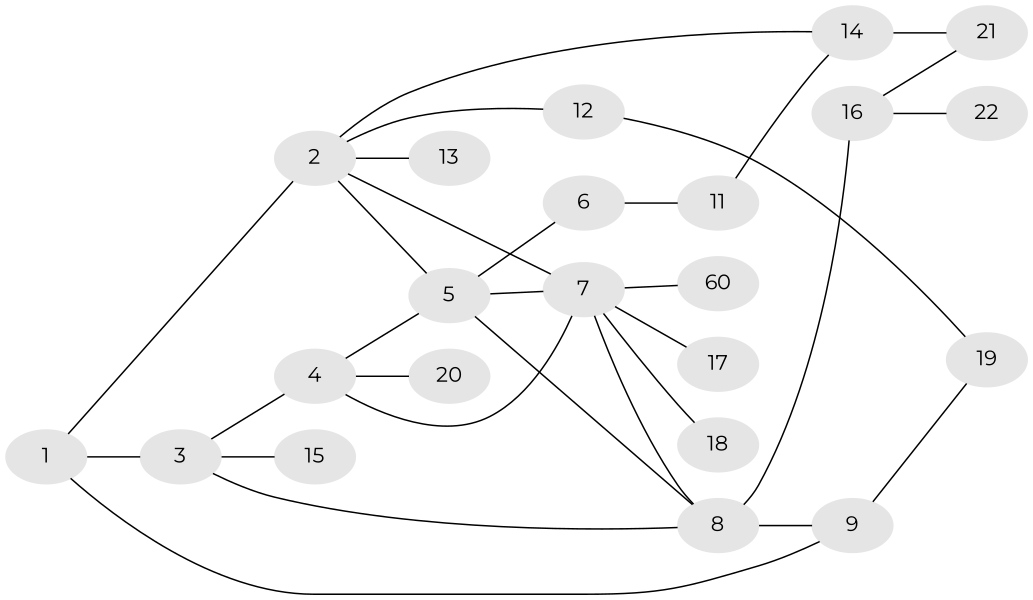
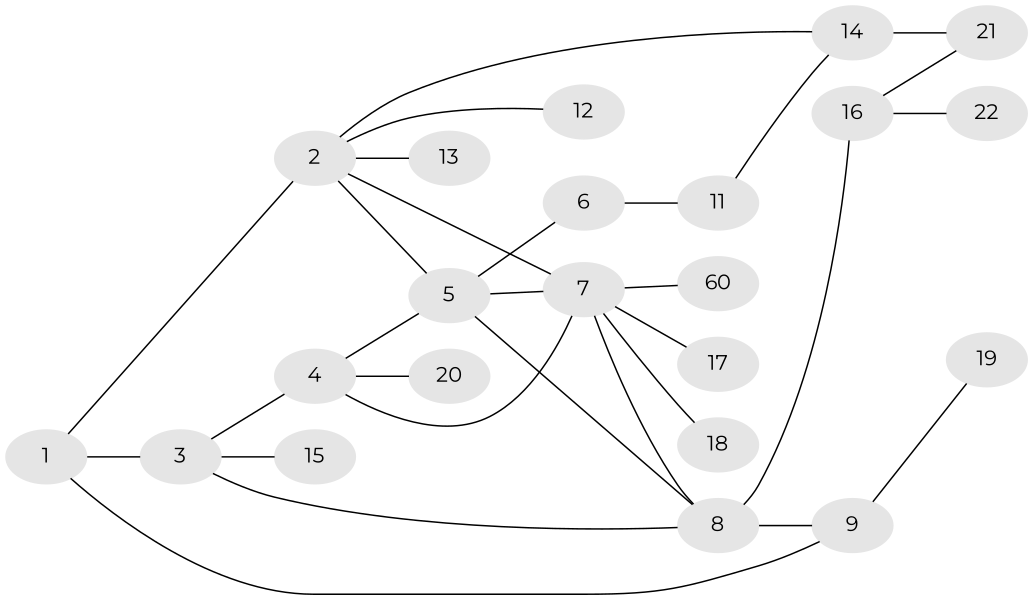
(813, 198) -> none
